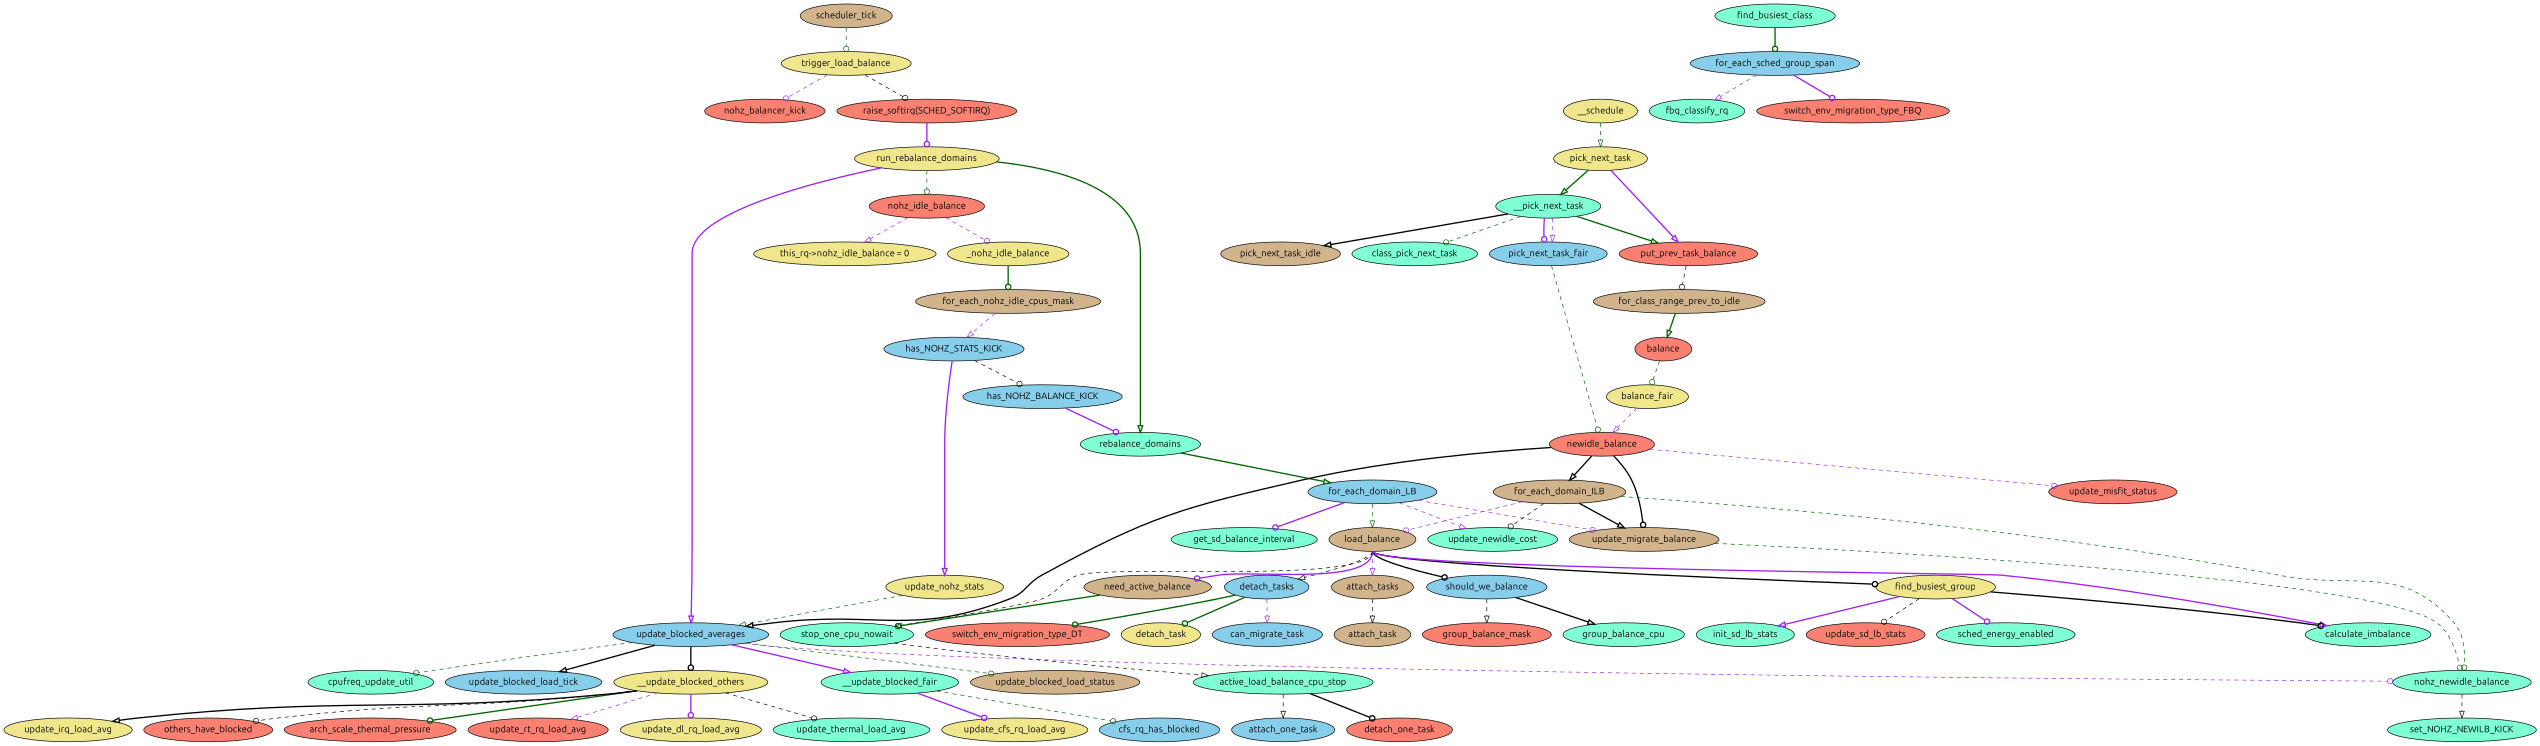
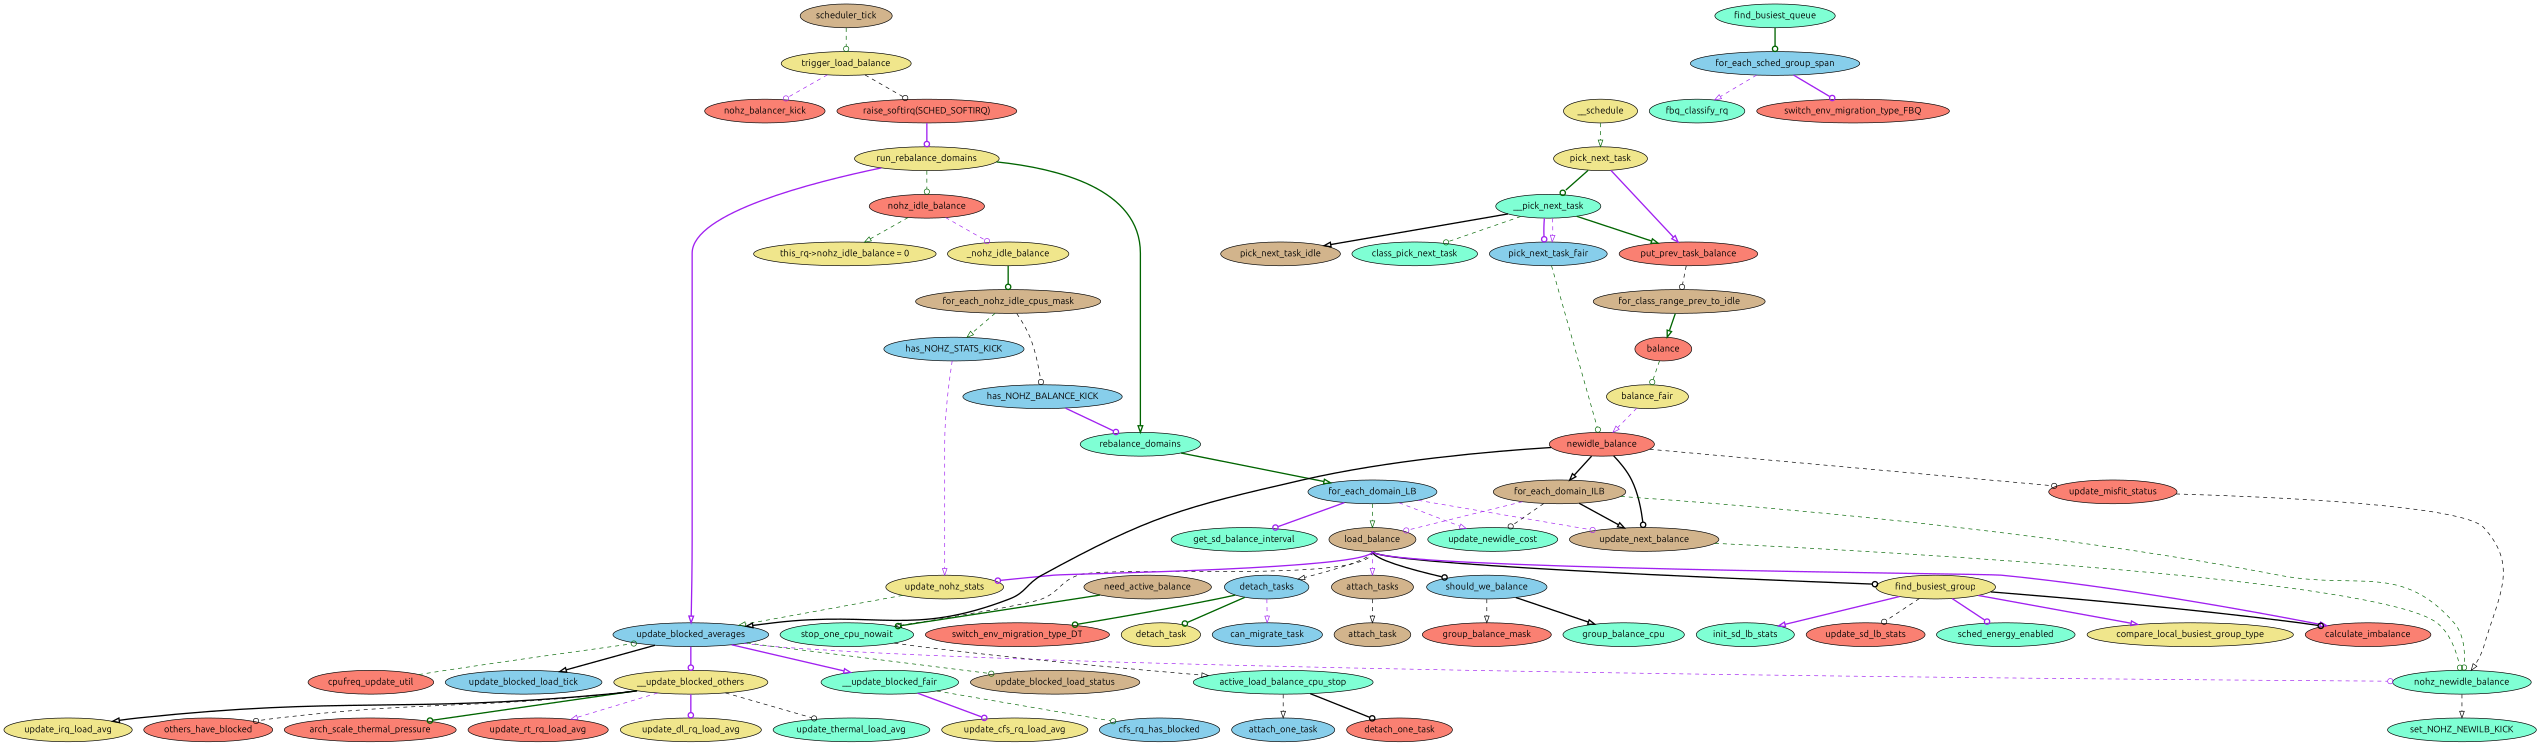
(1775, 16) -> (1775, 16)
(1577, 180) -> (1577, 180)
(889, 228) -> (889, 228)
(984, 323) -> (984, 323)
(996, 372) -> (1033, 345)
(945, 465) -> (945, 465)
(1851, 467) -> (1851, 467)
none -> (2405, 508)
(1644, 539) -> (1644, 539)
(1290, 574) -> (1262, 567)
none -> (2190, 635)
(2368, 635) -> (2368, 635)
(691, 656) -> (691, 656)
(525, 657) -> (525, 659)
(371, 682) -> (371, 682)
